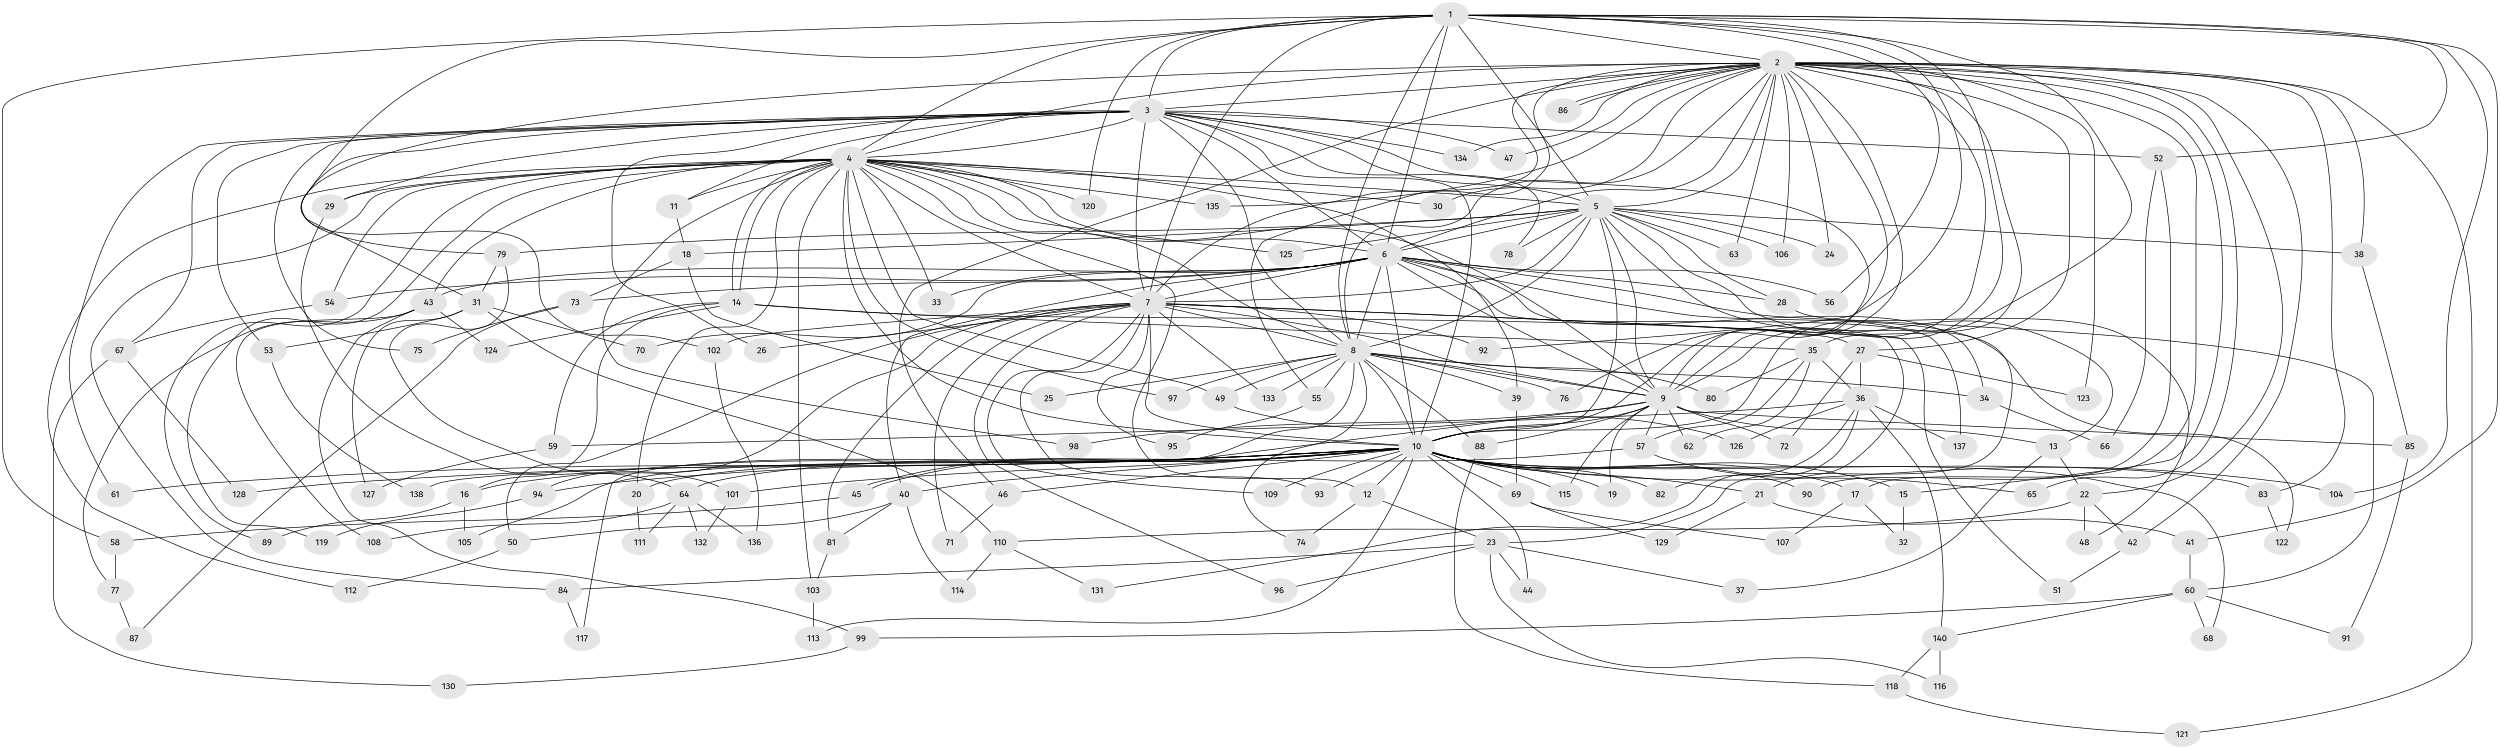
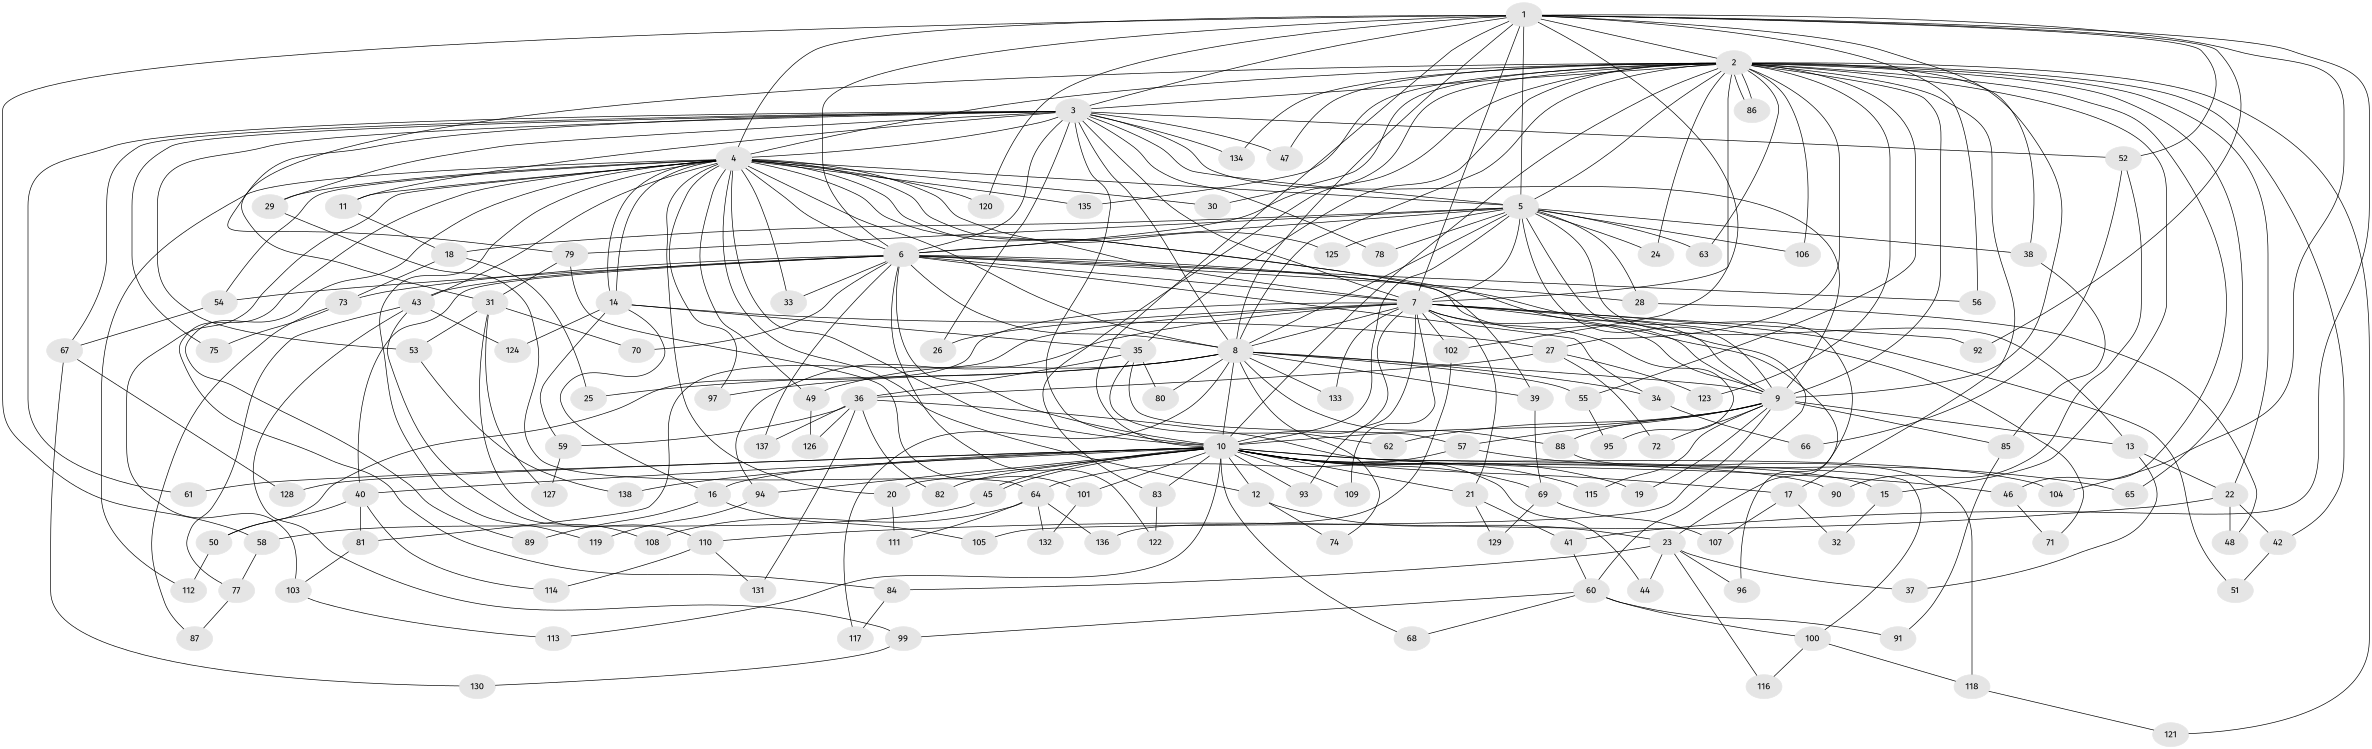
(1565, 399) -> none
(1074, 447) -> none
(1940, 639) -> (1813, 639)
